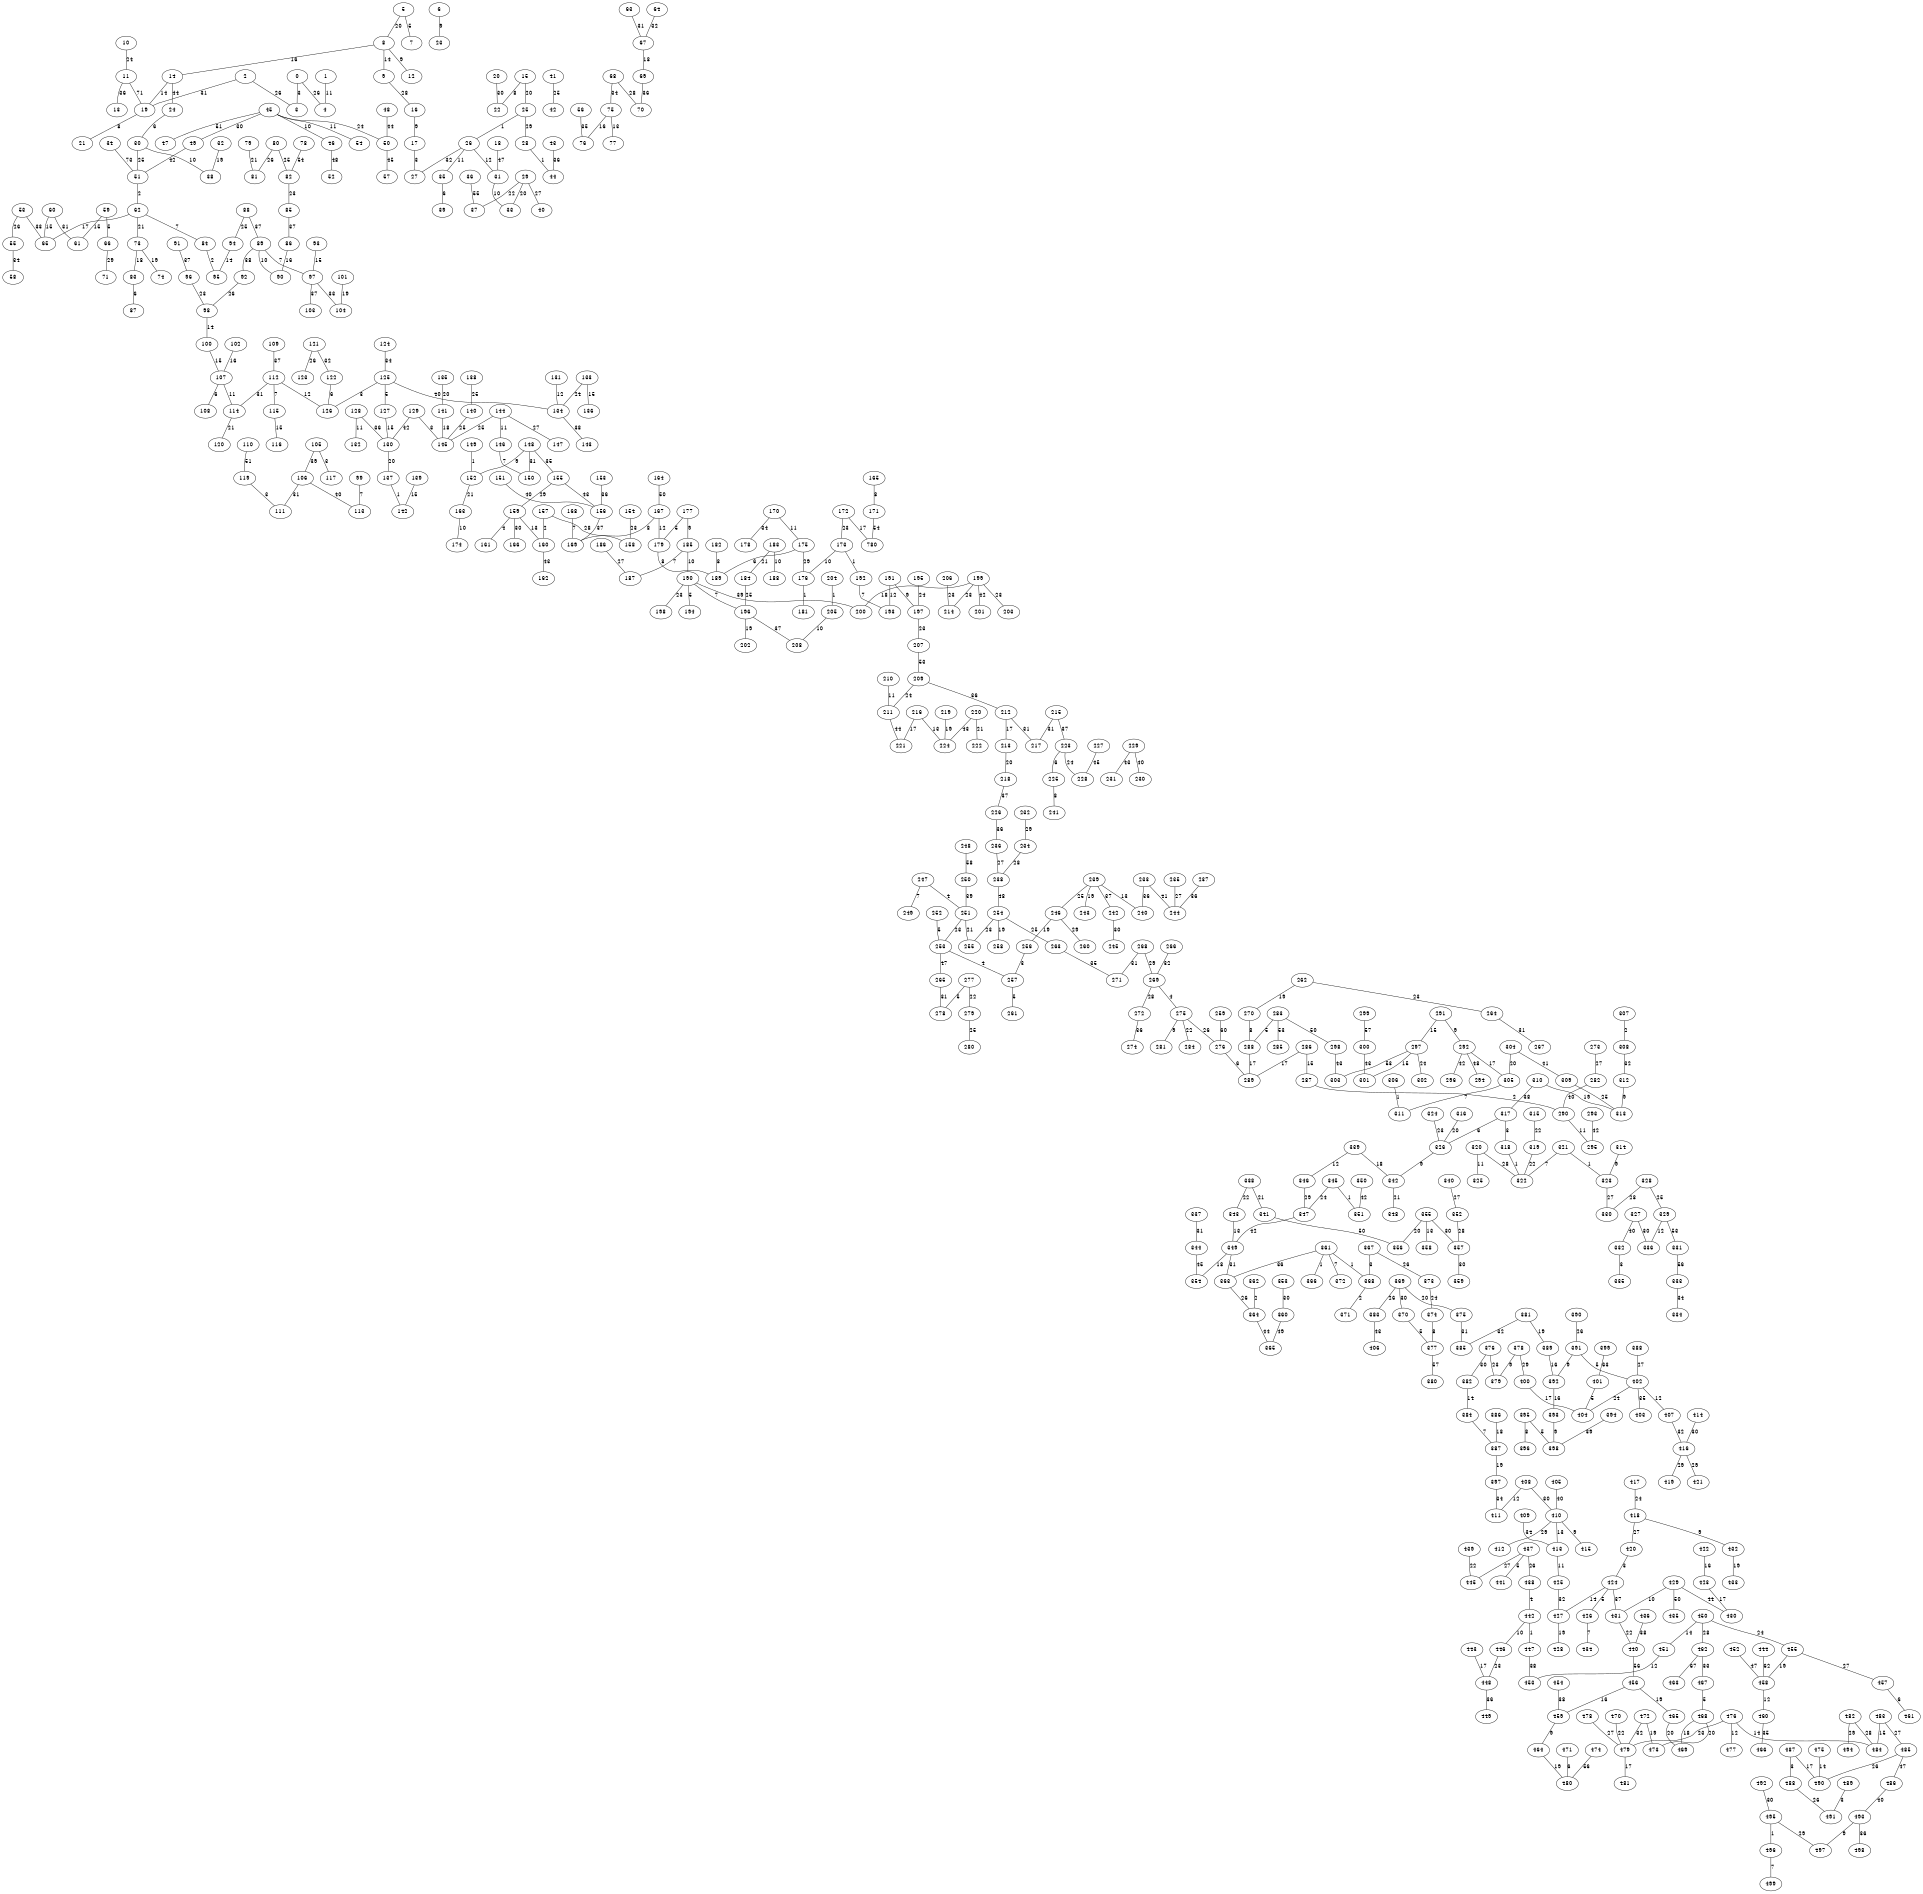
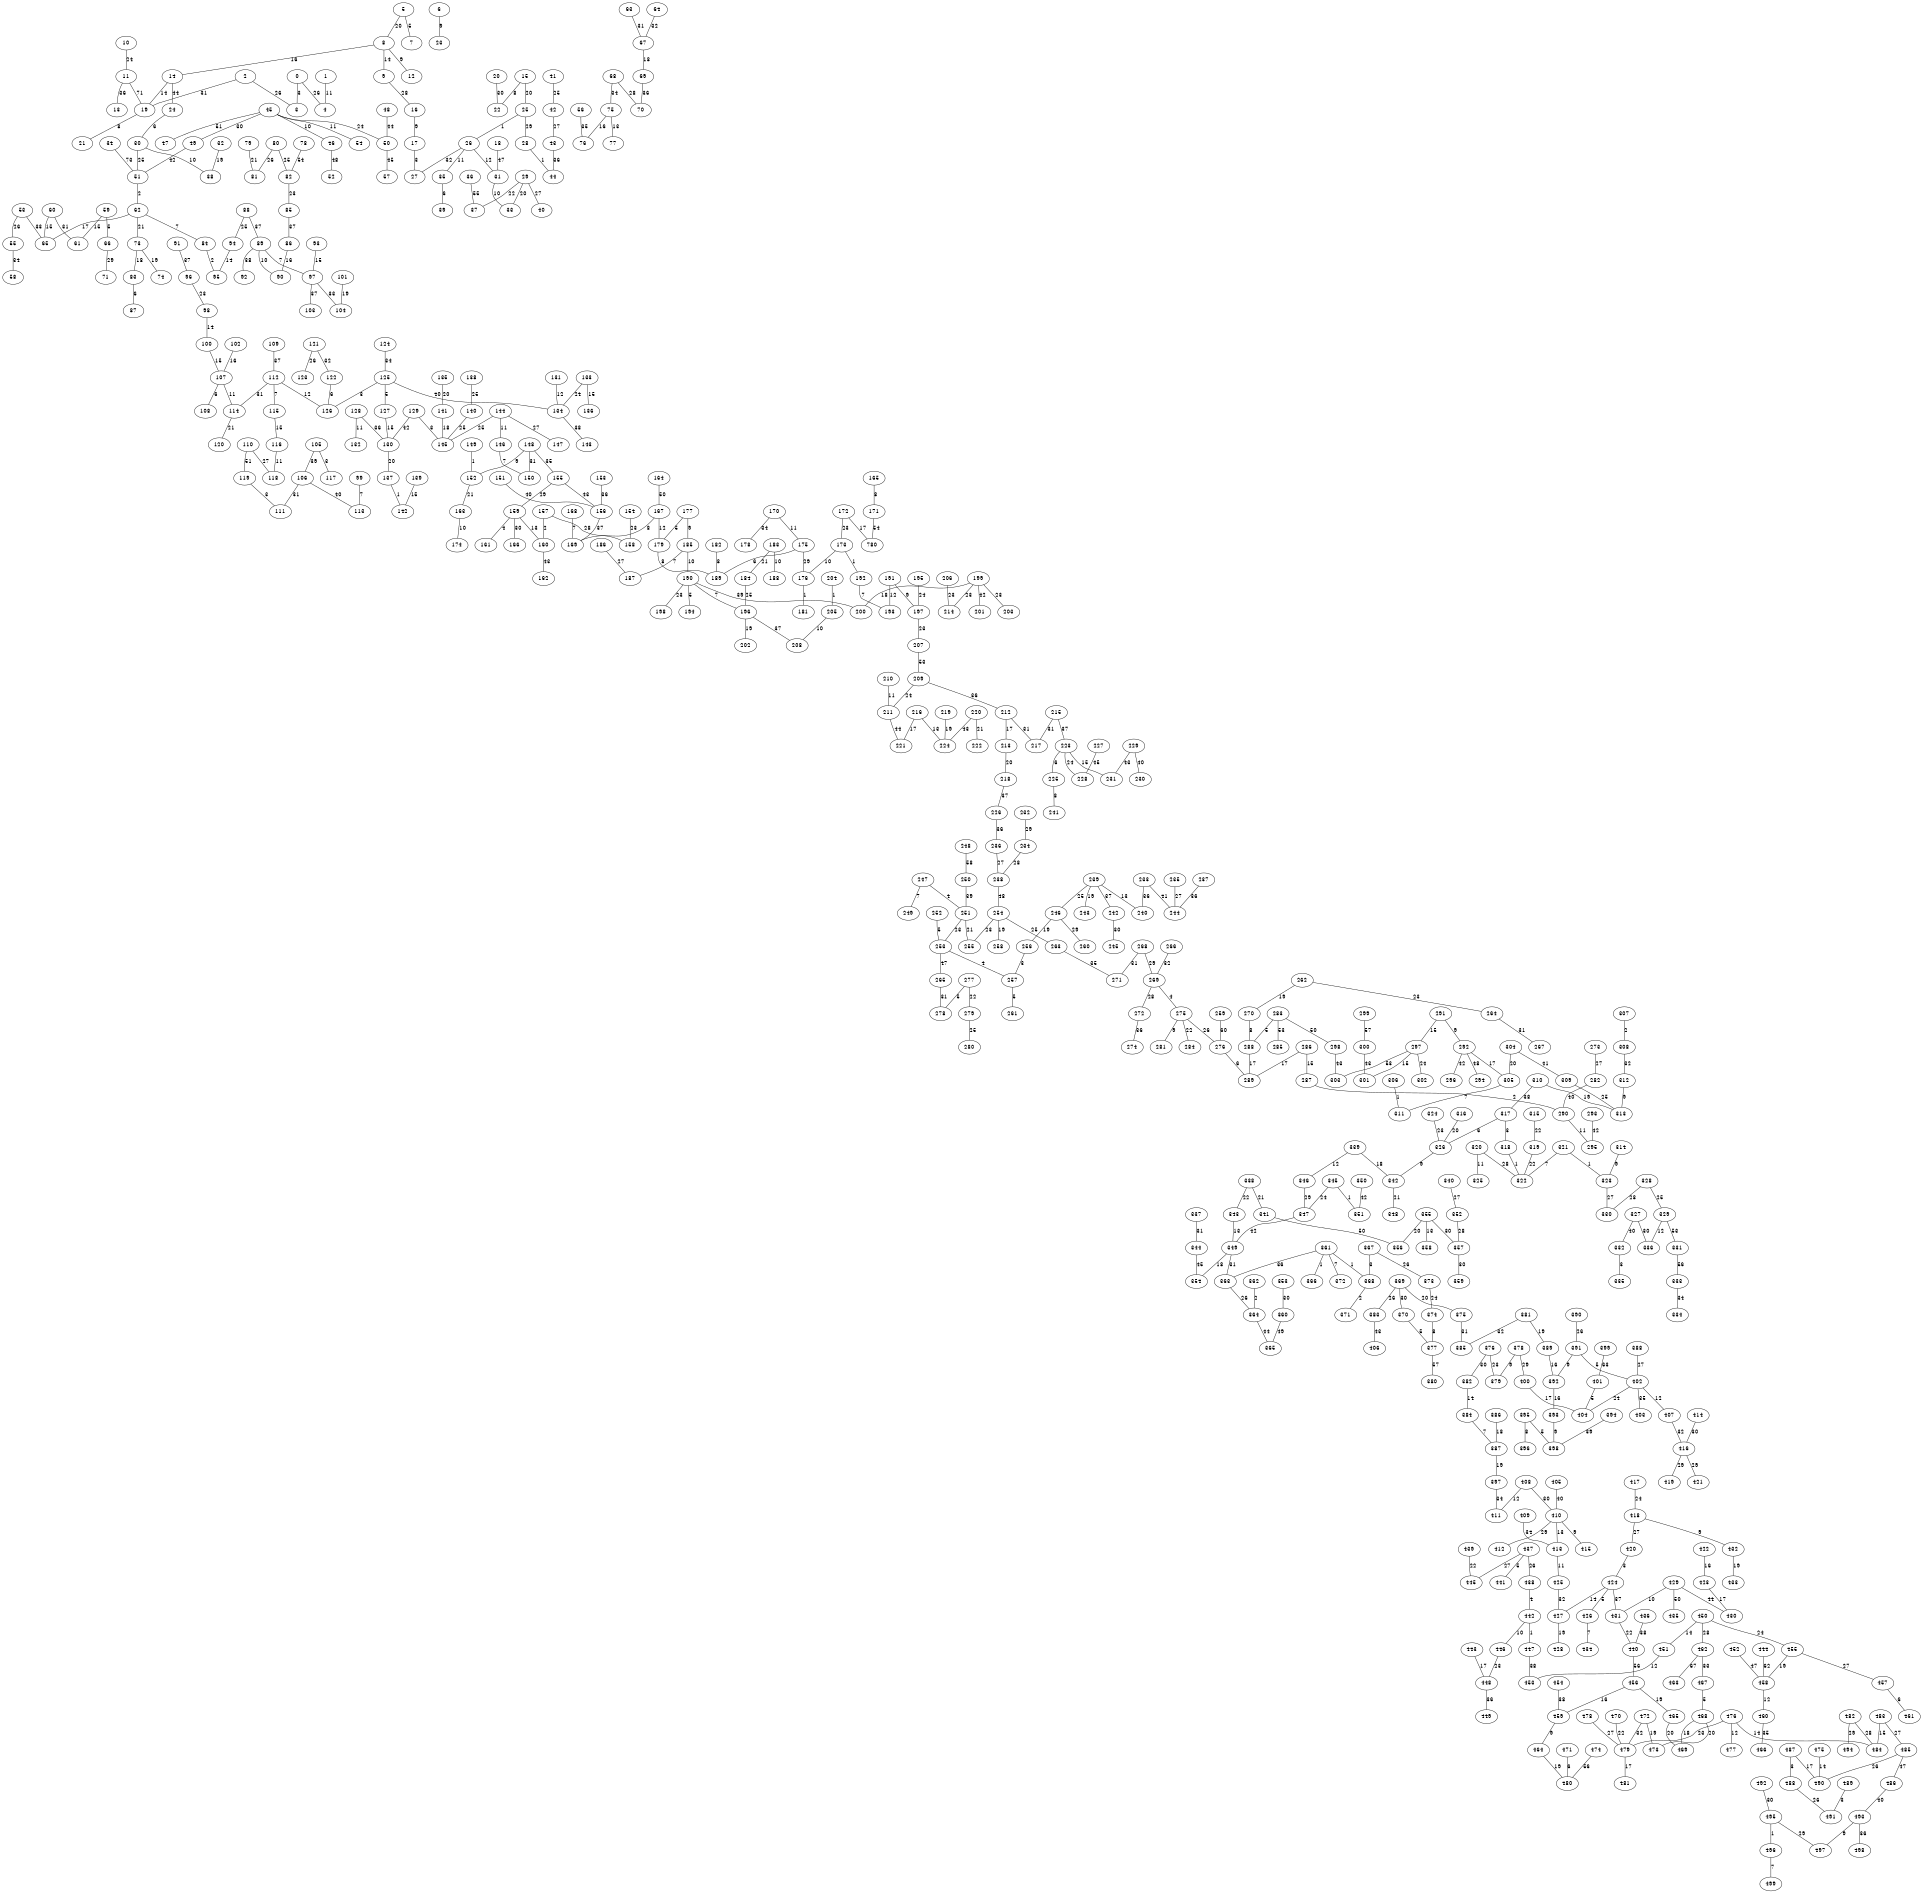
none -> (553, 127)
(226, 294) -> none
none -> (274, 478)
none -> (1084, 767)
